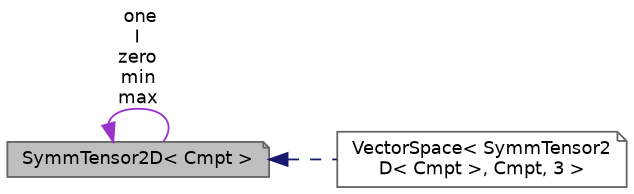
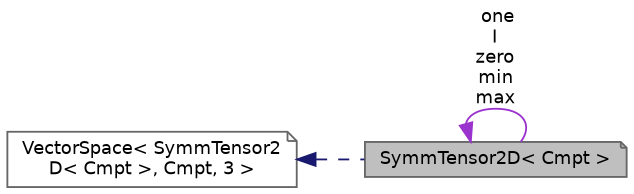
(312, 159) -> (340, 159)
